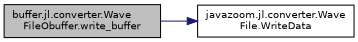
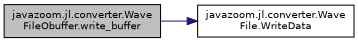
(82, 21) -> (82, 21)
